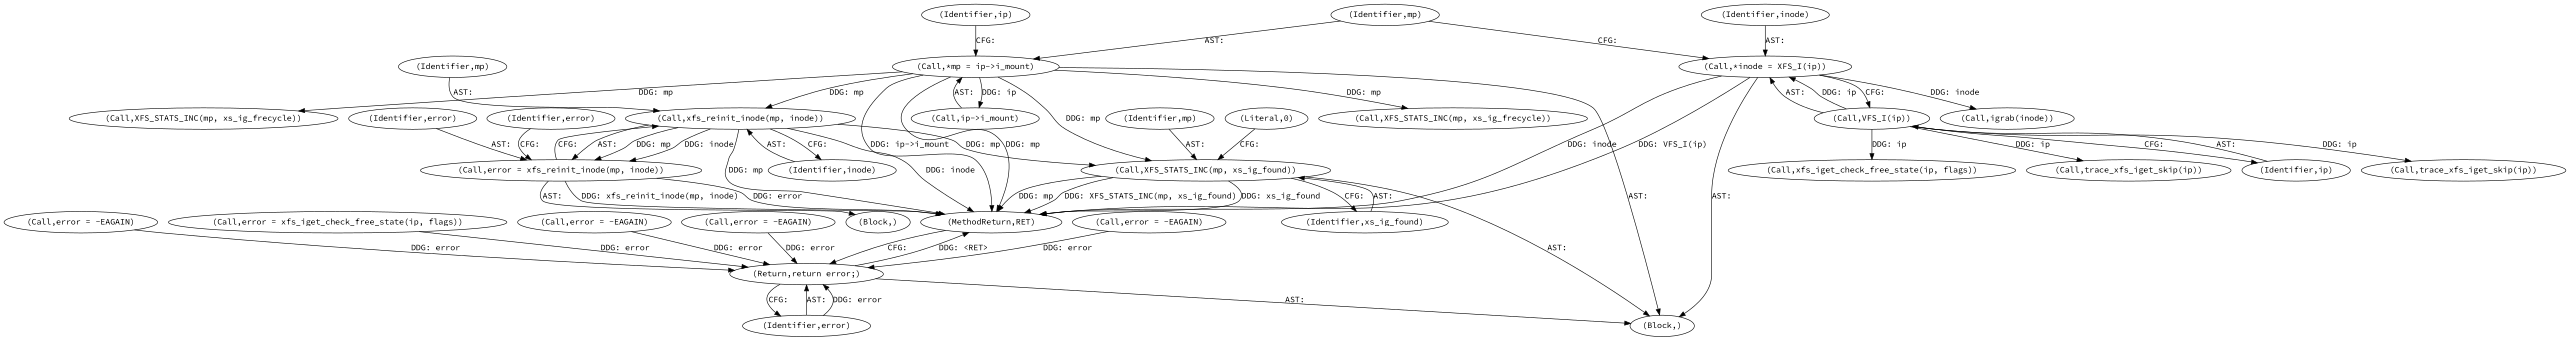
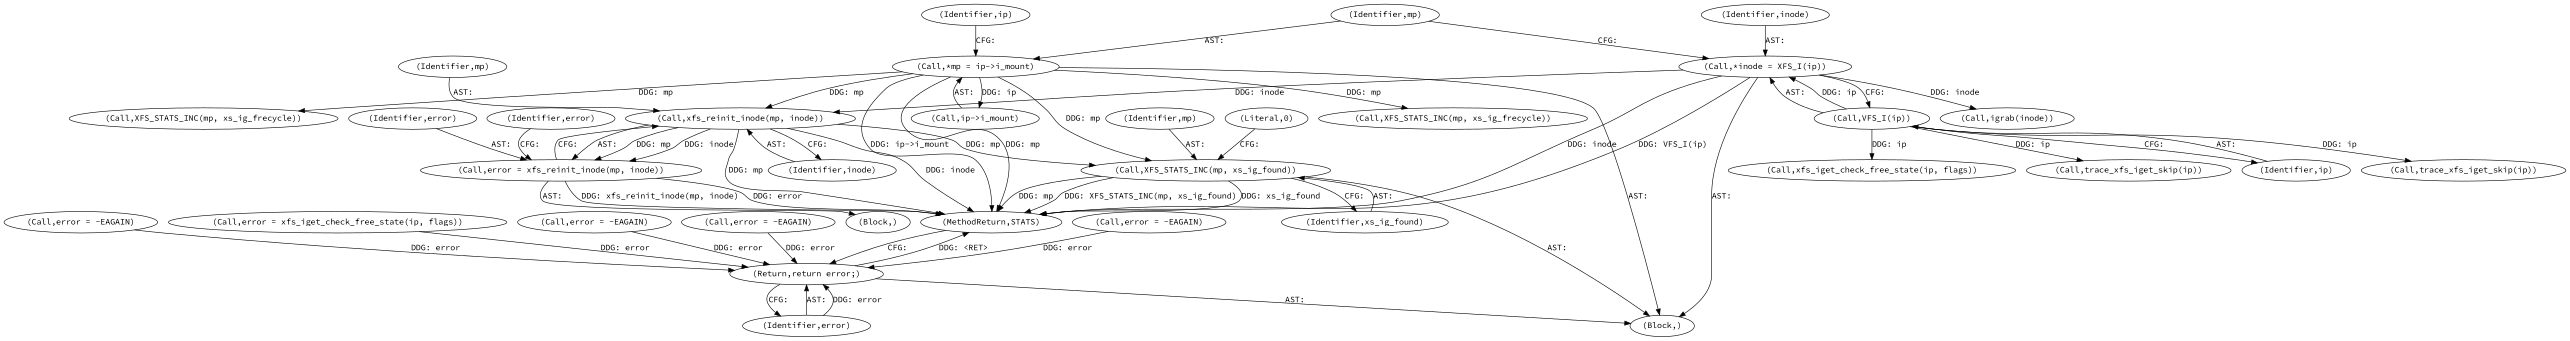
none -> (1240, 88)
(991, 222) -> (991, 222)
